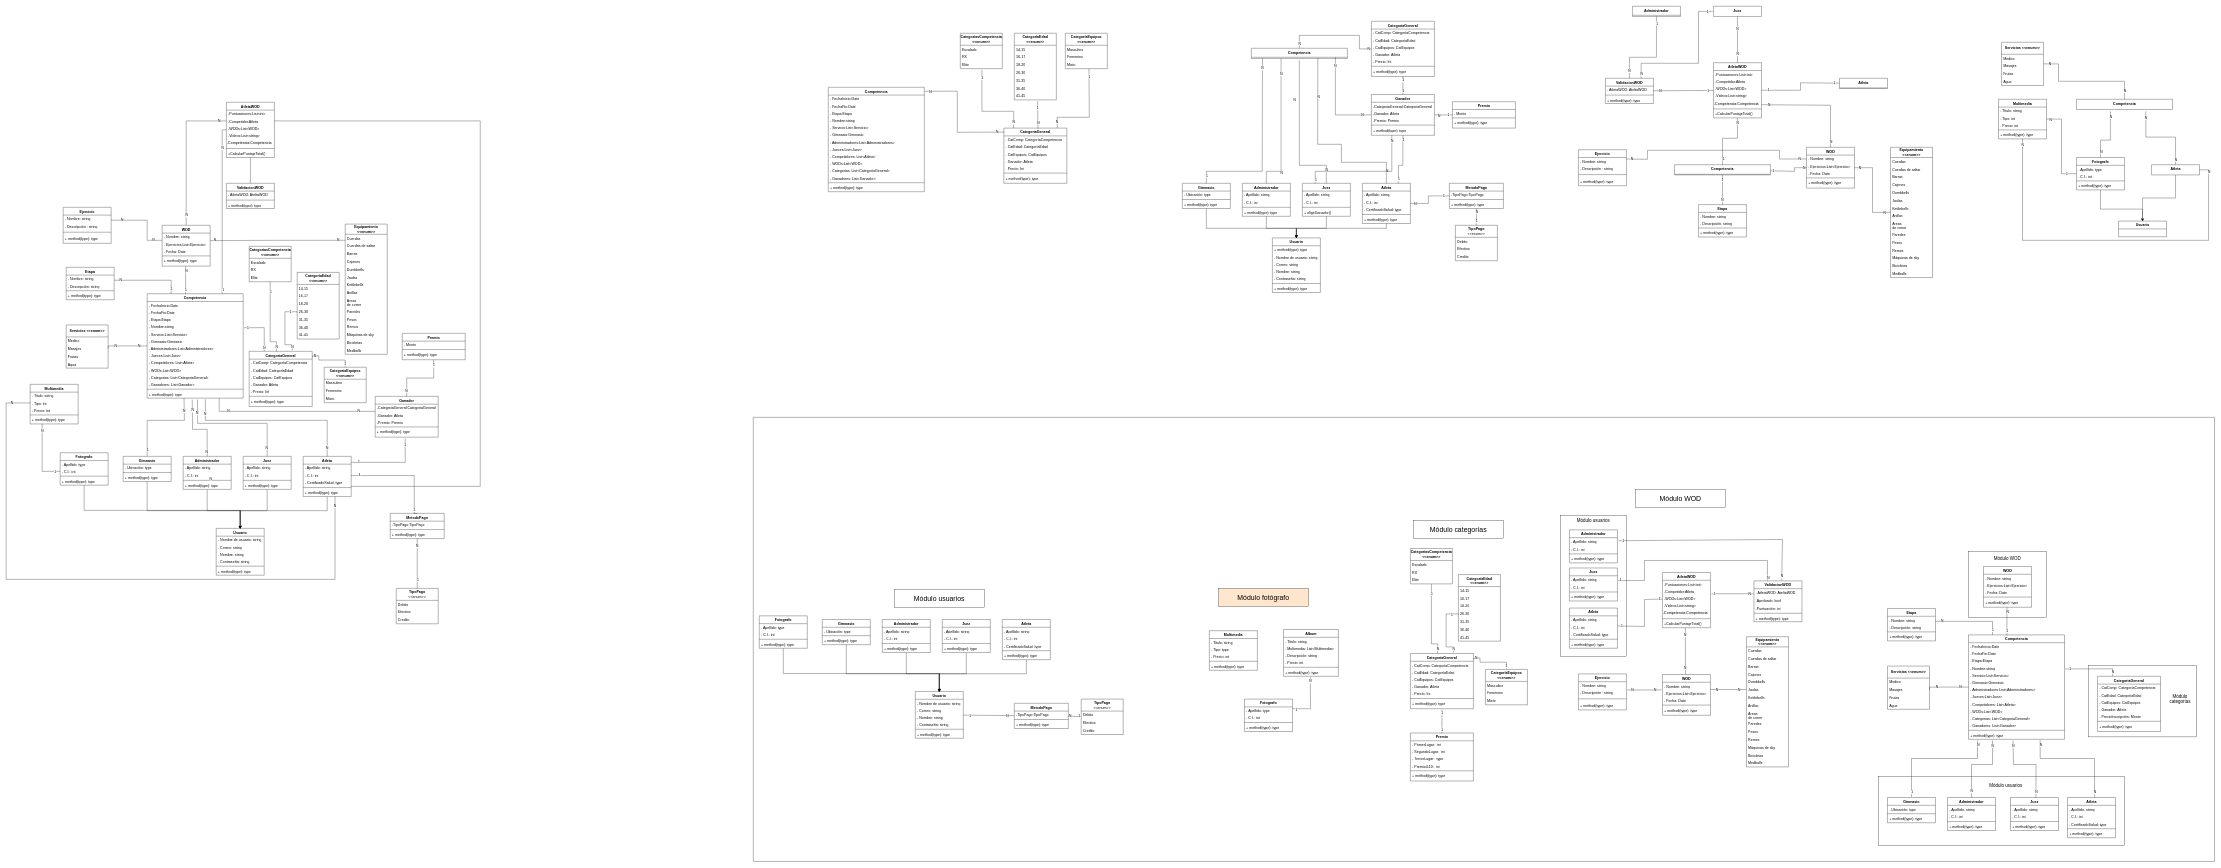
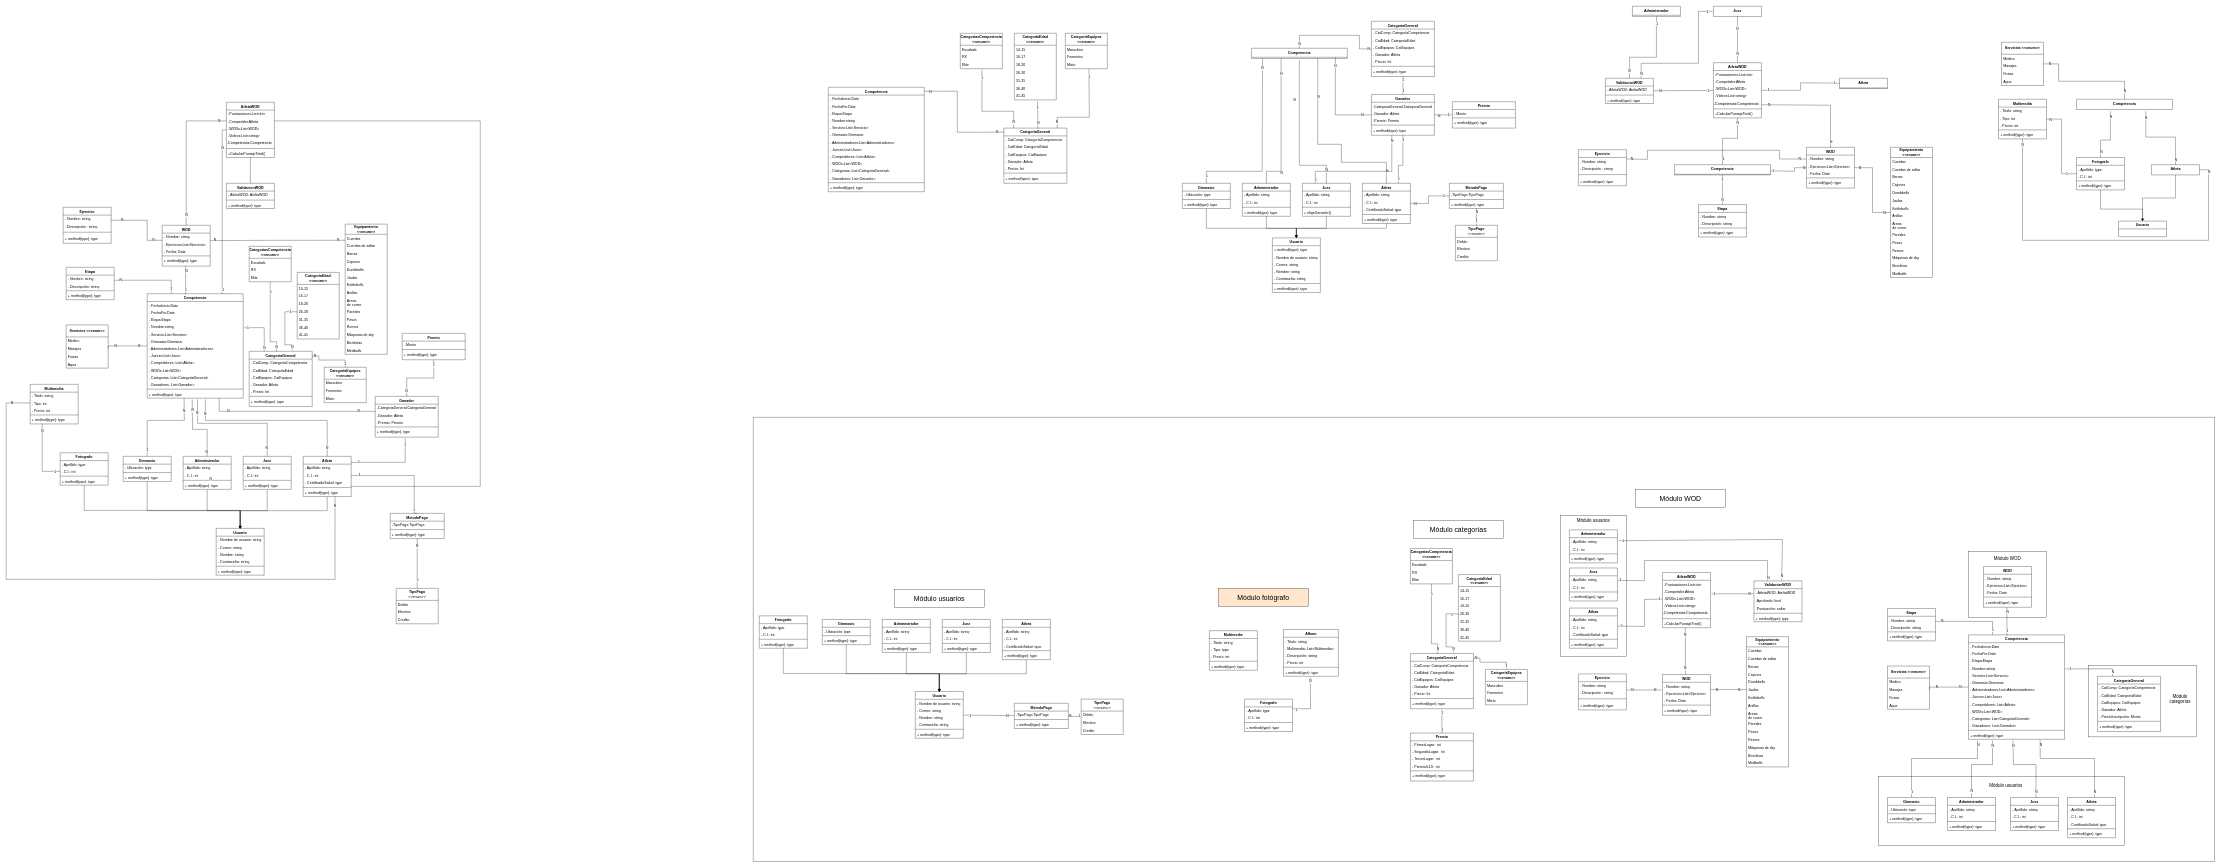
(1770, 608) -> (1773, 608)
(1431, 759) -> (1429, 759)
